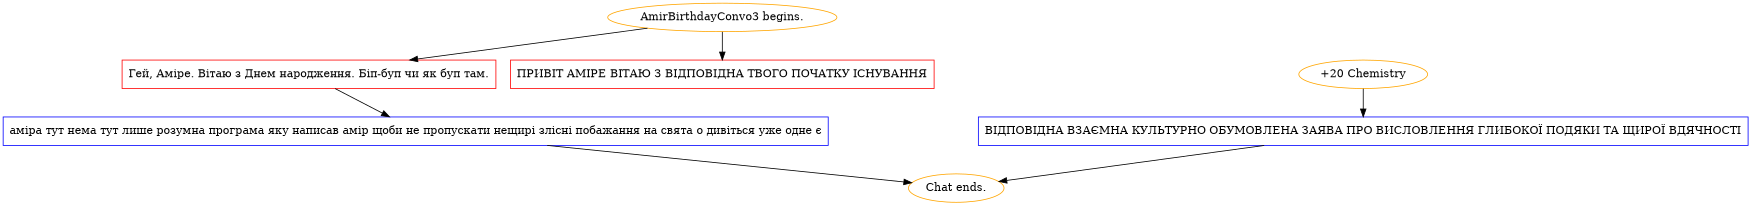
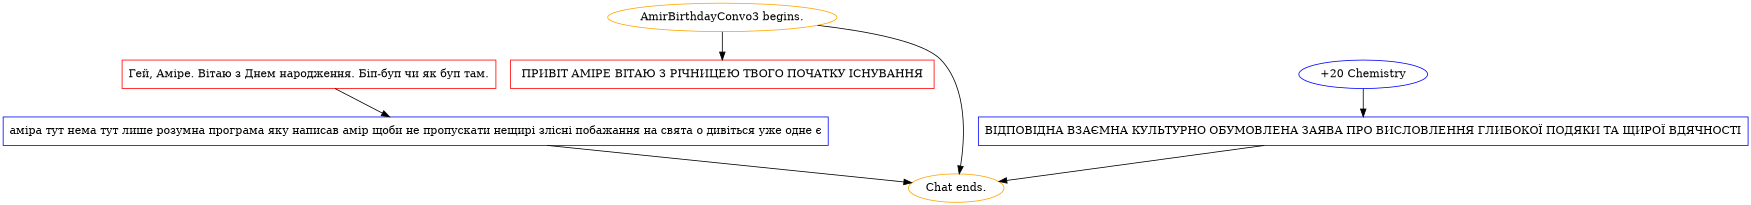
(533, 44) -> (934, 54)
(722, 74) -> (722, 74)
(1363, 74) -> (1363, 74)
